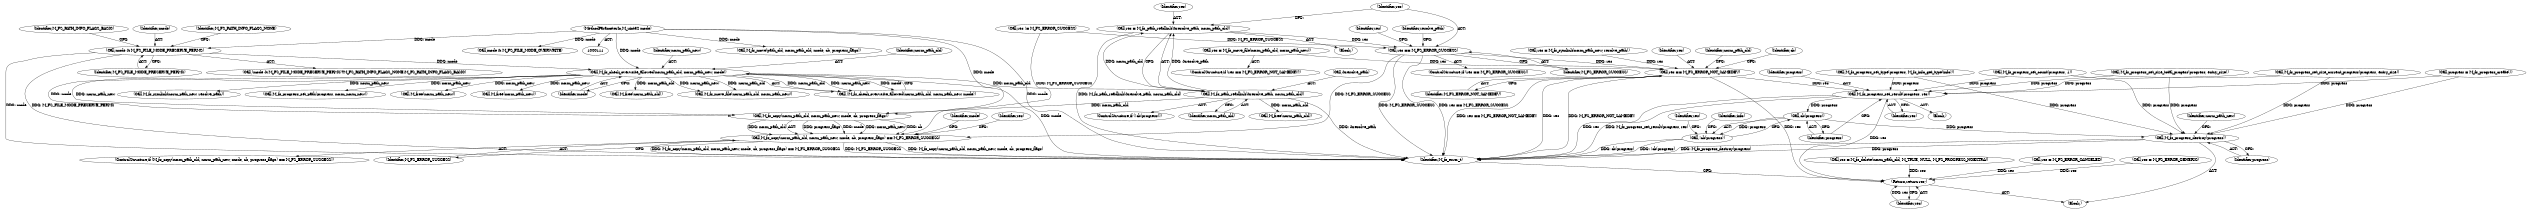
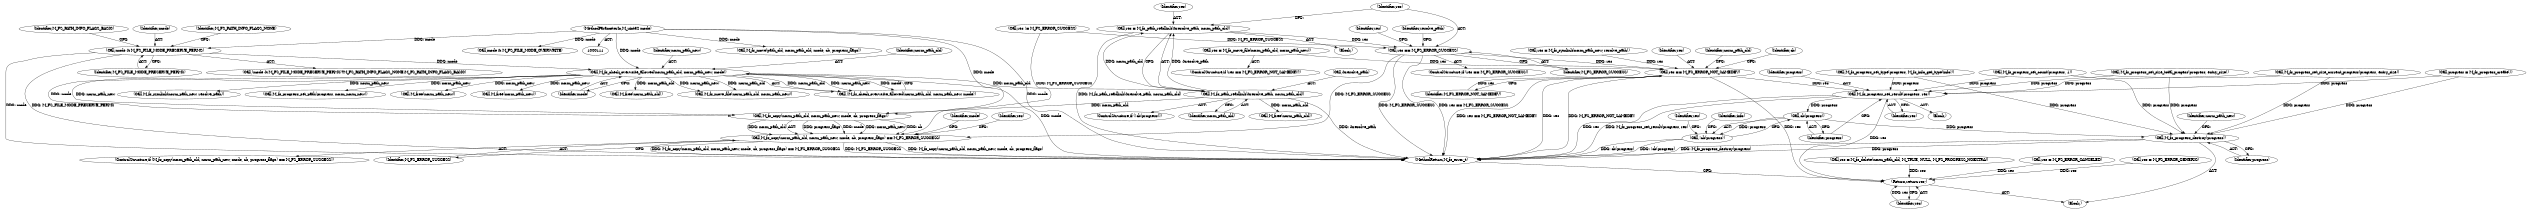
(1486, 84) -> (1486, 84)
(1441, 160) -> (1441, 160)
